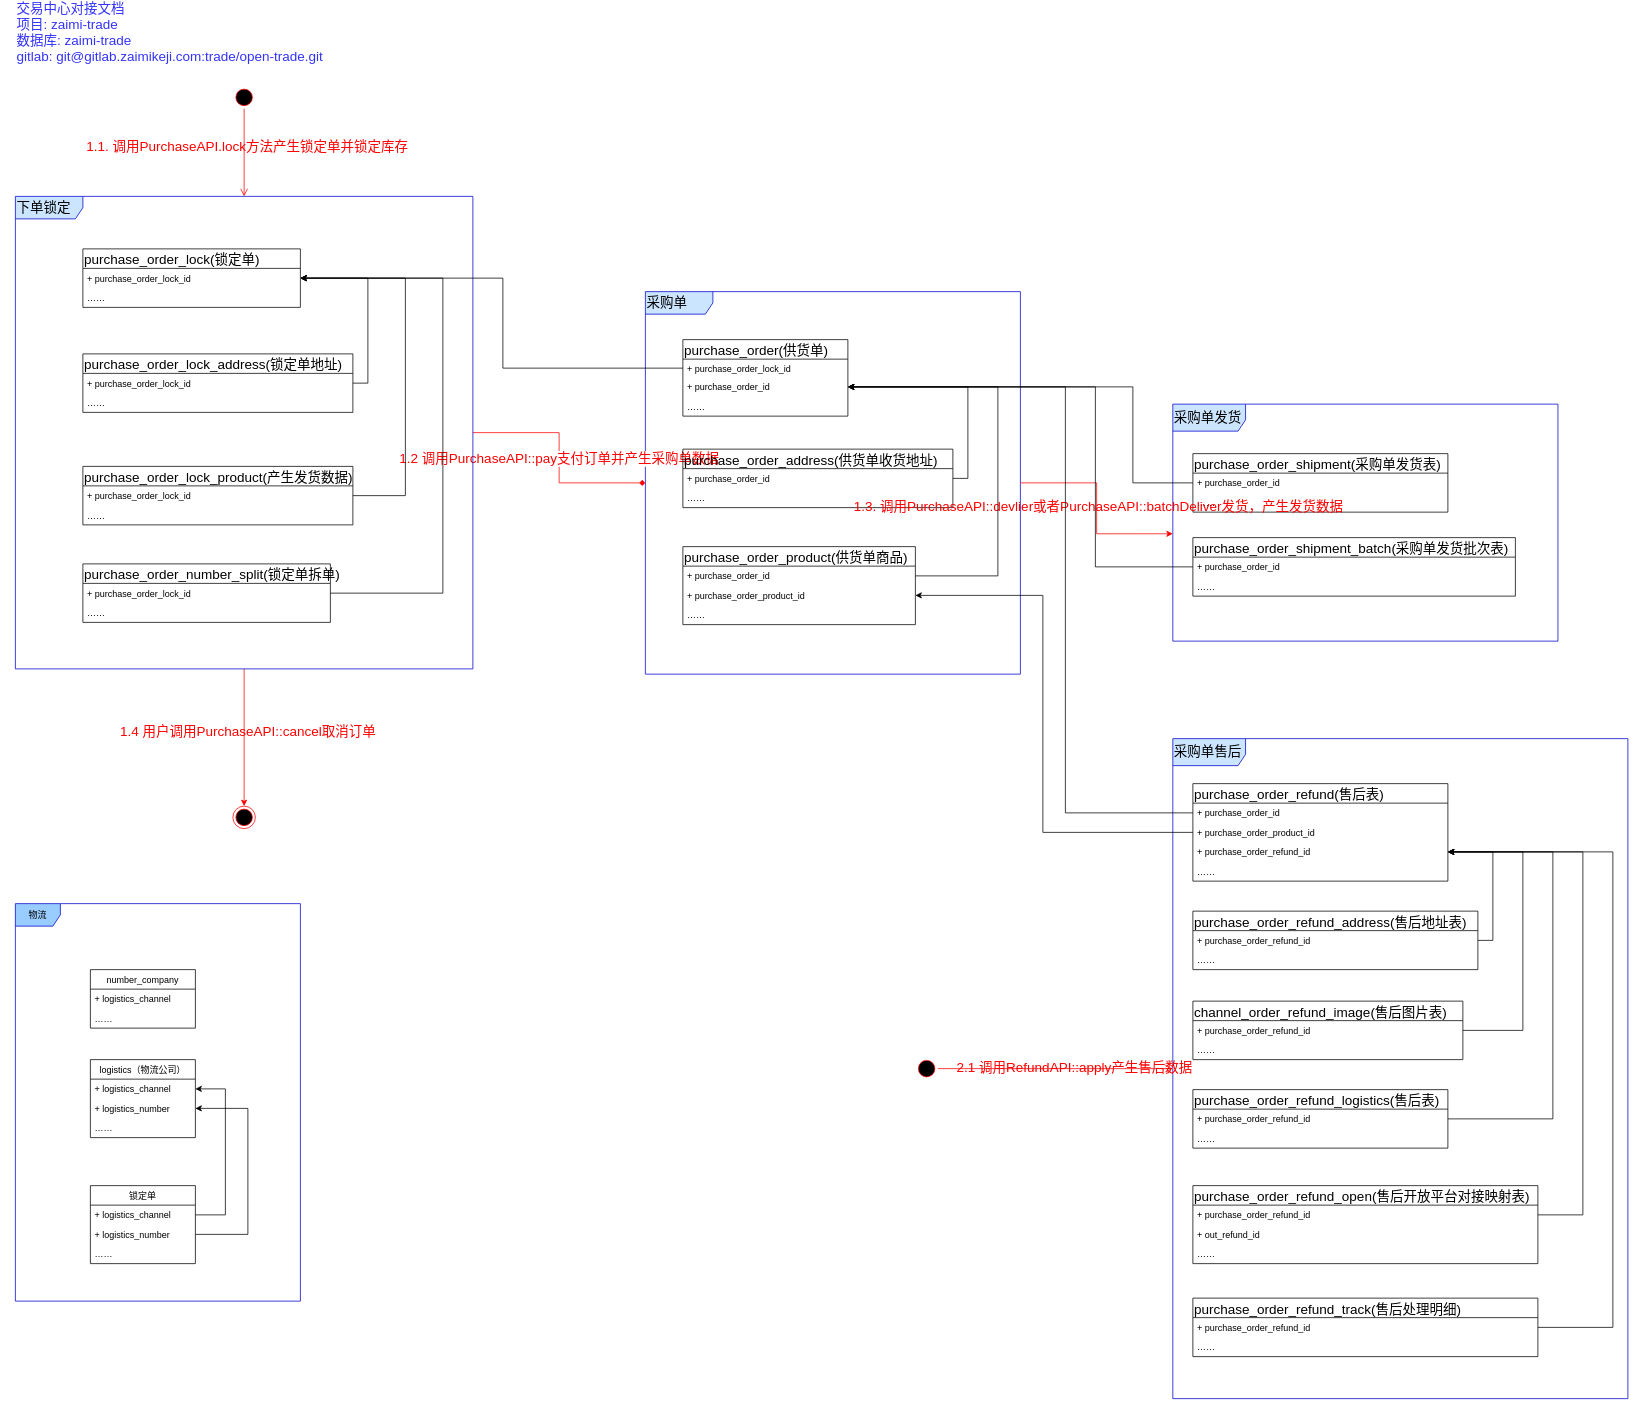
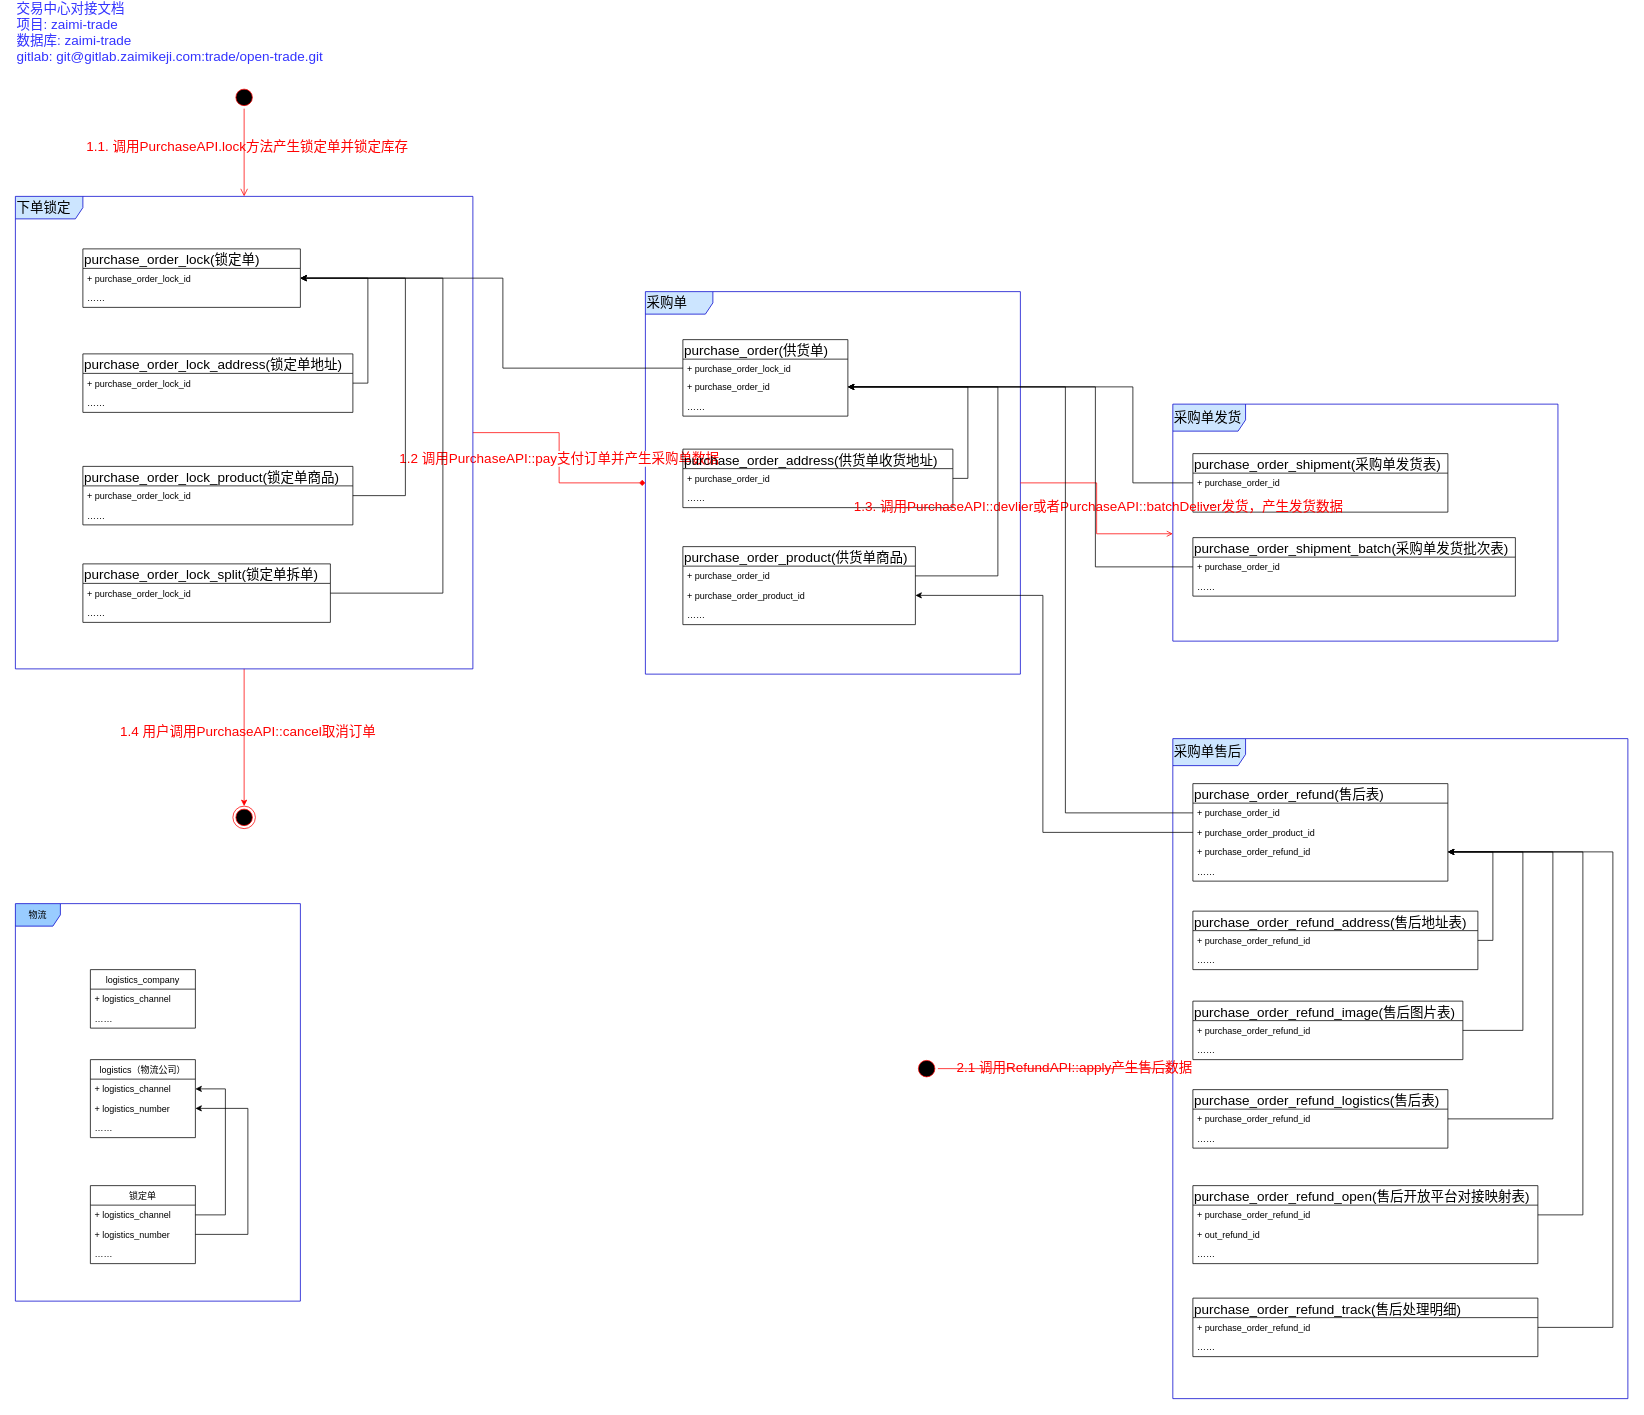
(232, 477) -> (226, 477)
(1166, 534) -> (1167, 534)
(224, 575) -> (215, 575)
(143, 980) -> (143, 980)
(1330, 1012) -> (1336, 1012)
